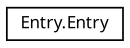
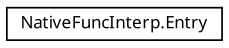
(65, 24) -> (114, 24)
